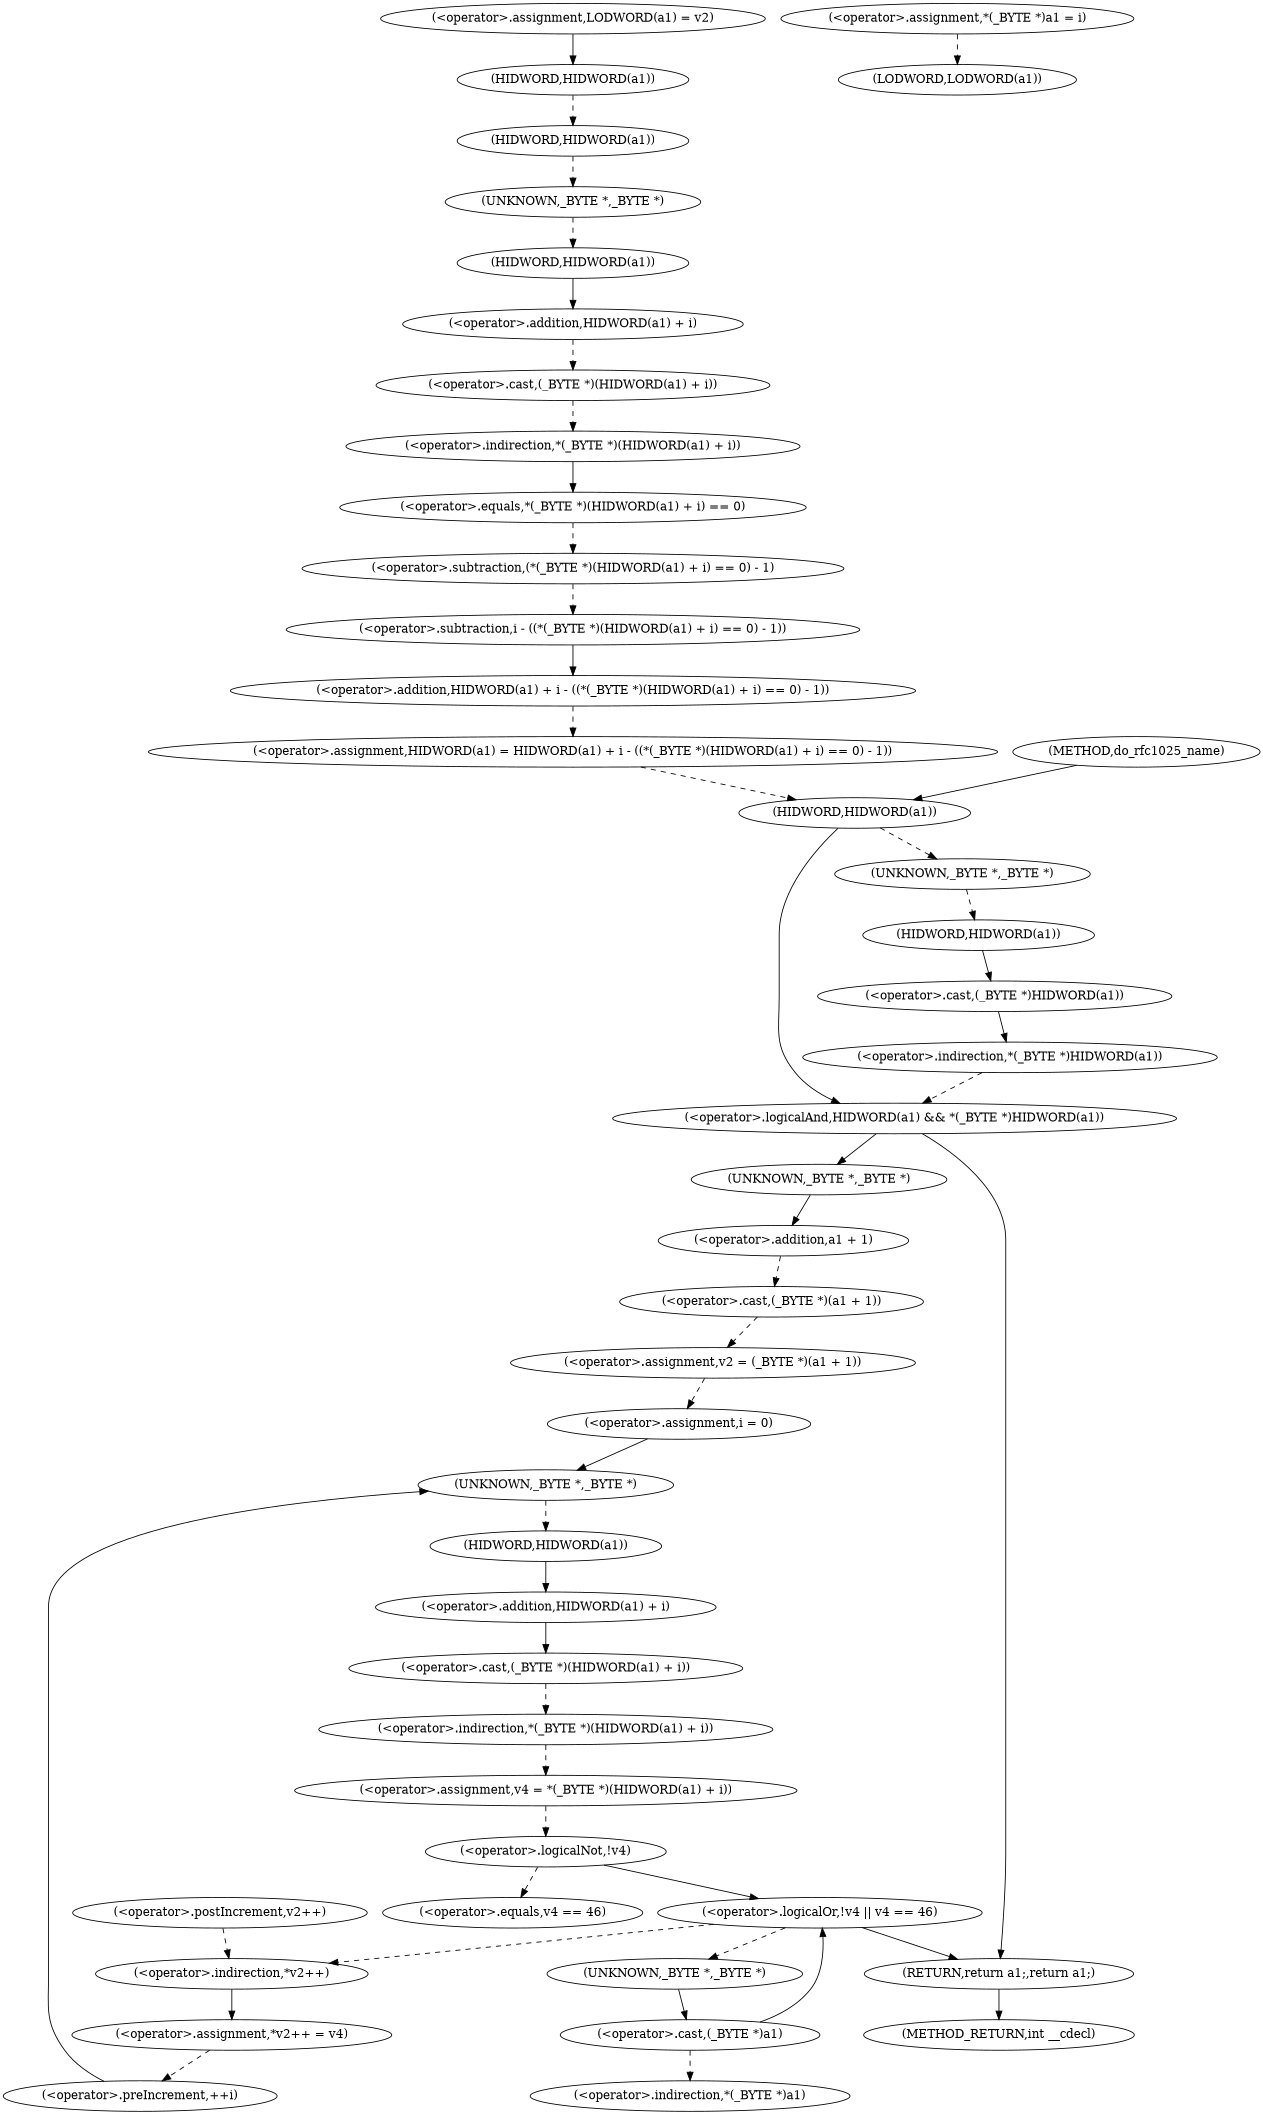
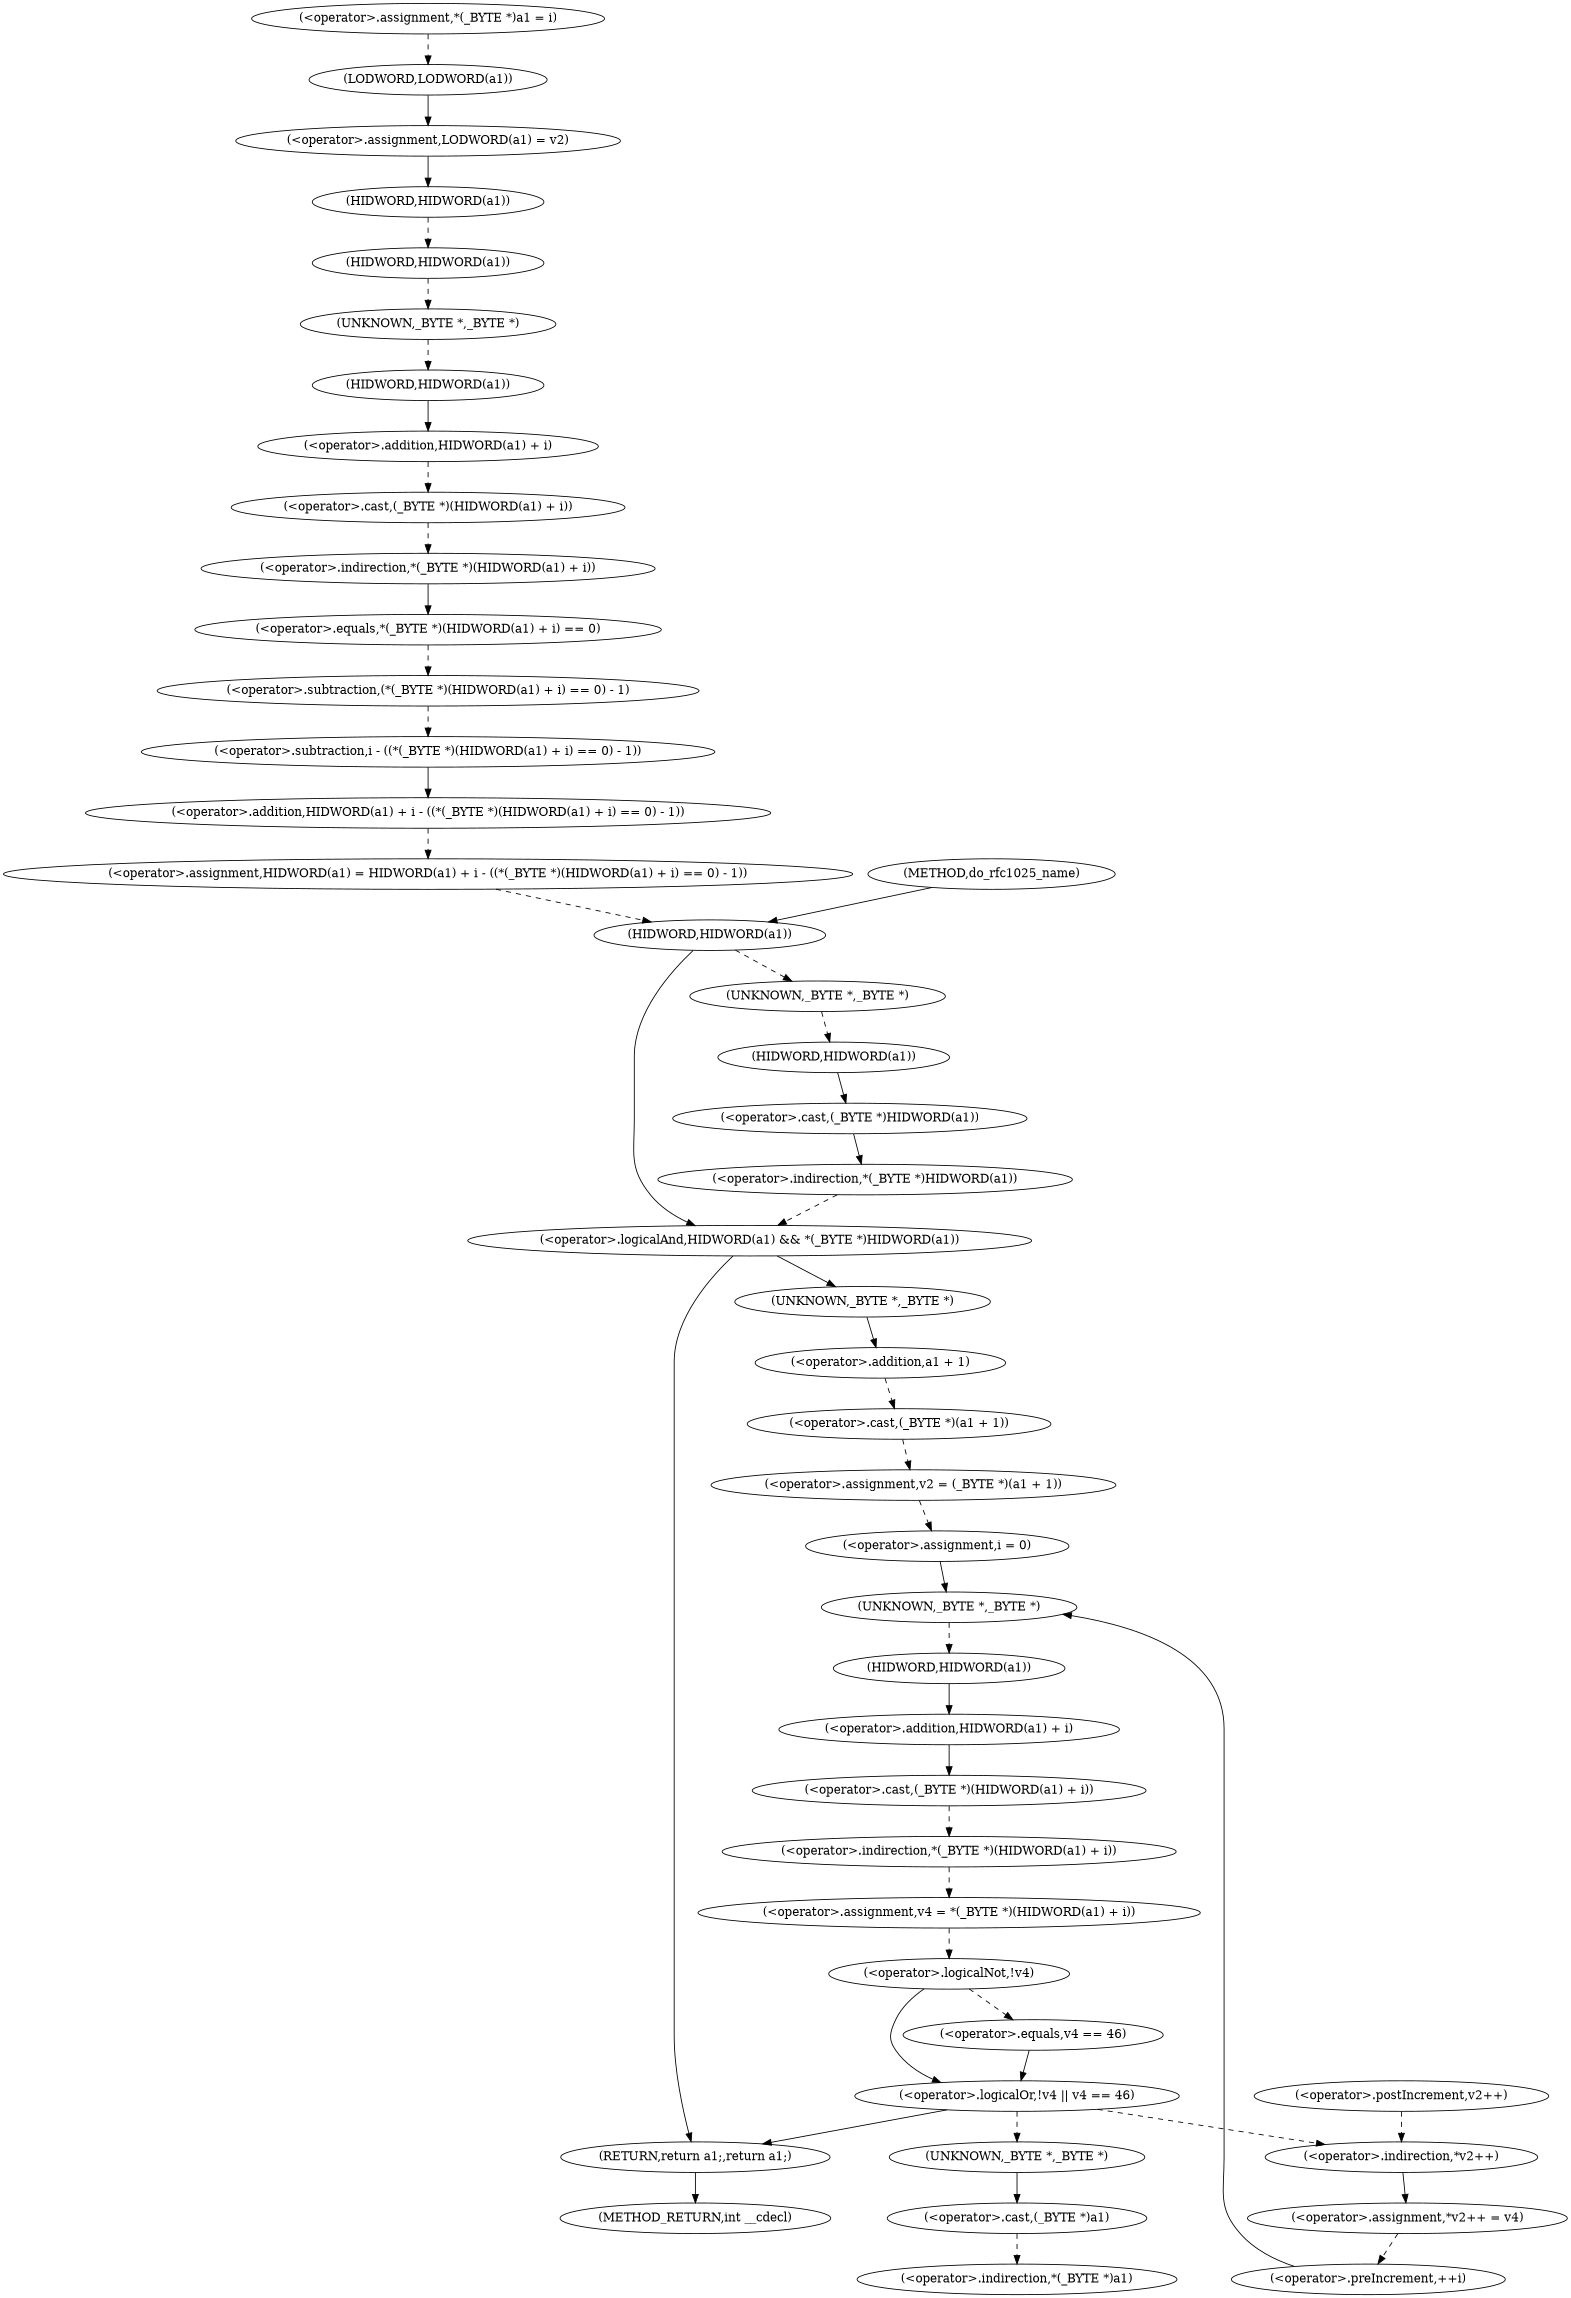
none -> (428, 106)
(809, 1991) -> (1026, 2061)
